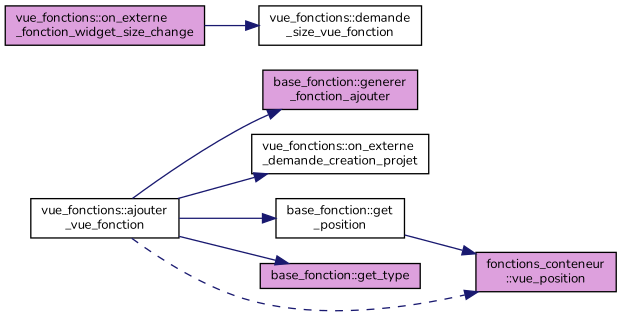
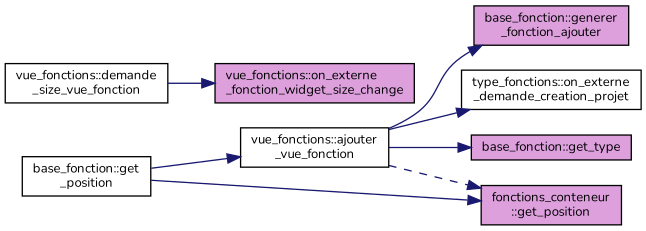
(225, 26) -> (185, 83)
(340, 154) -> (551, 90)
(221, 218) -> (189, 163)
(546, 272) -> (551, 205)
